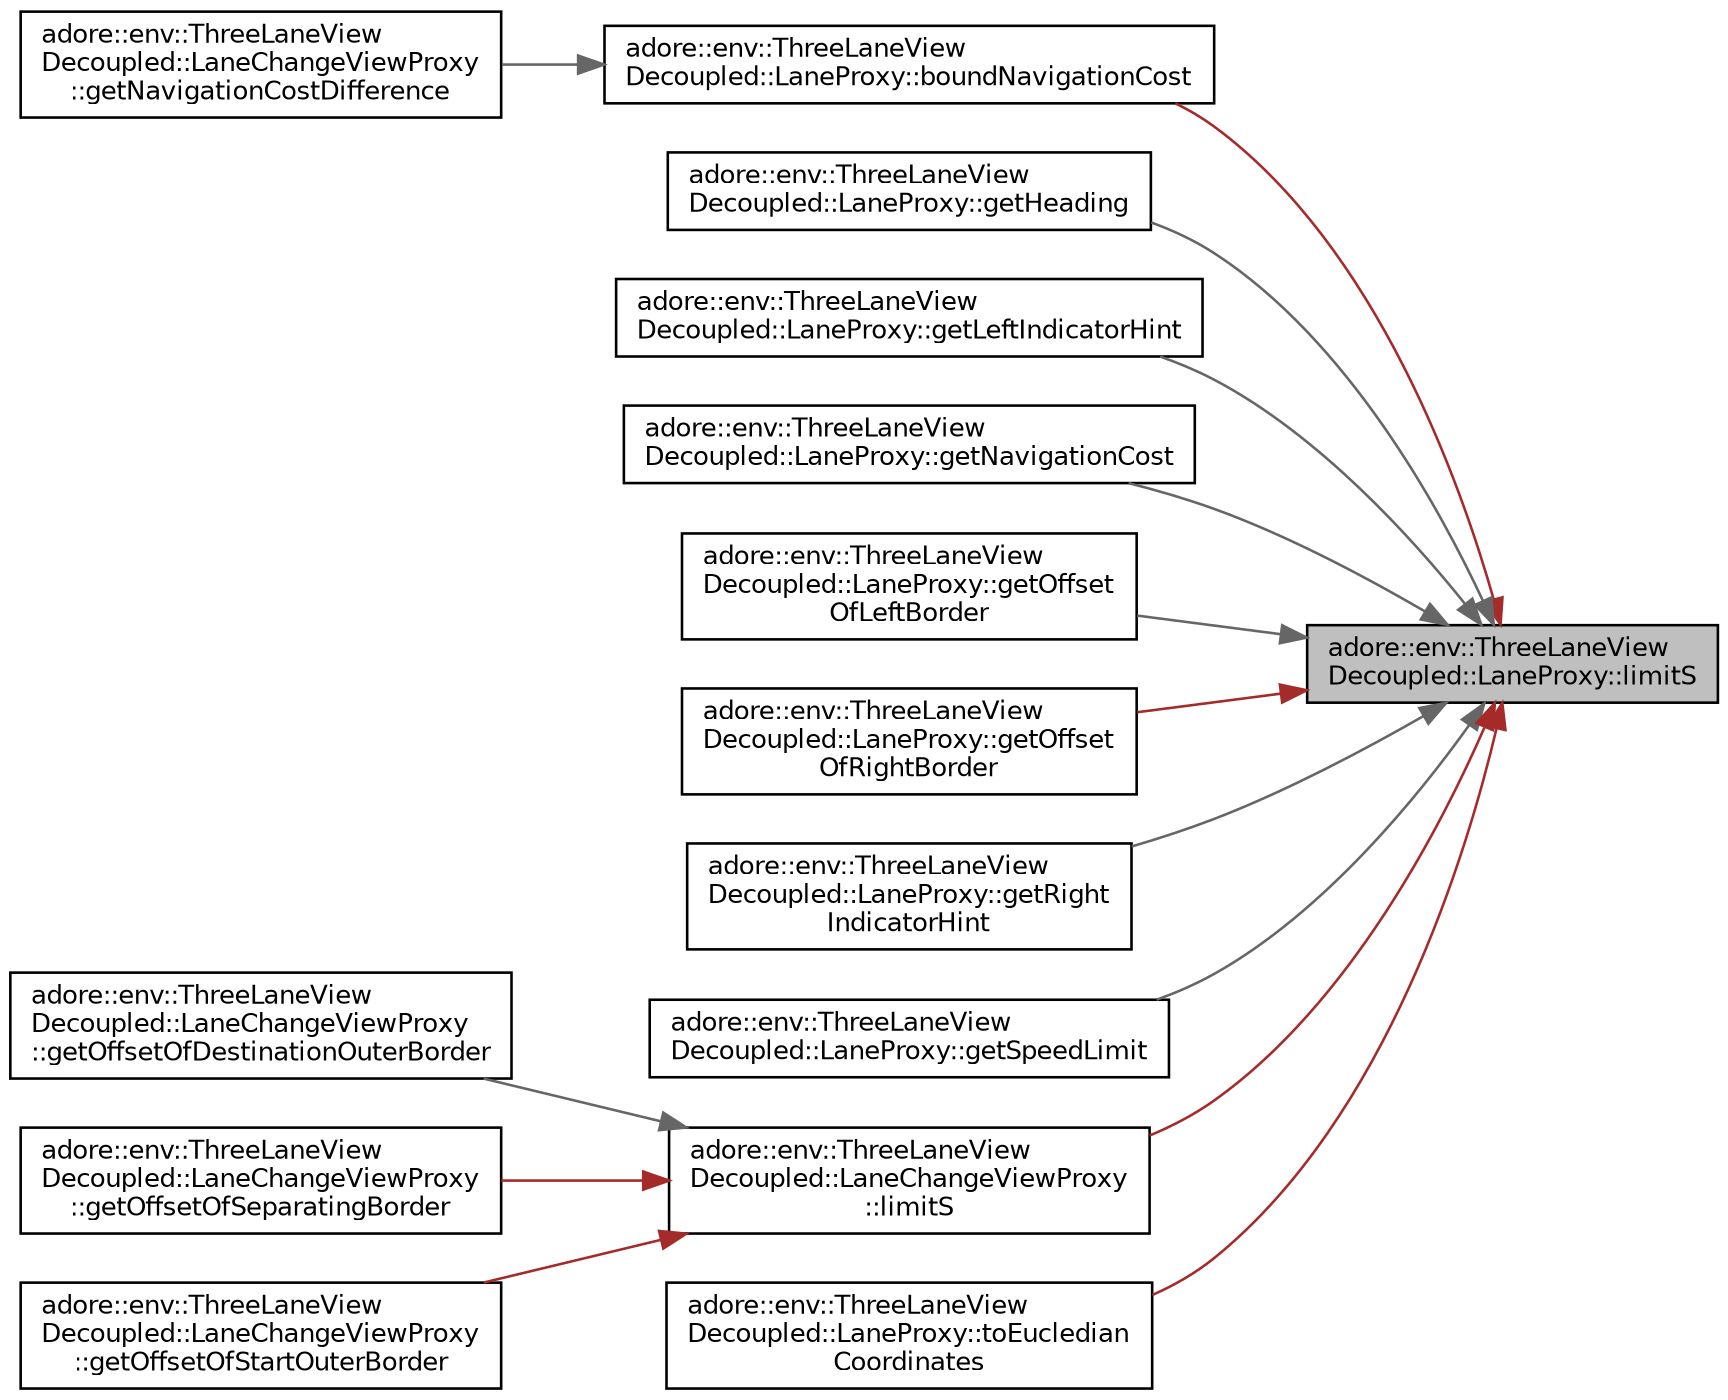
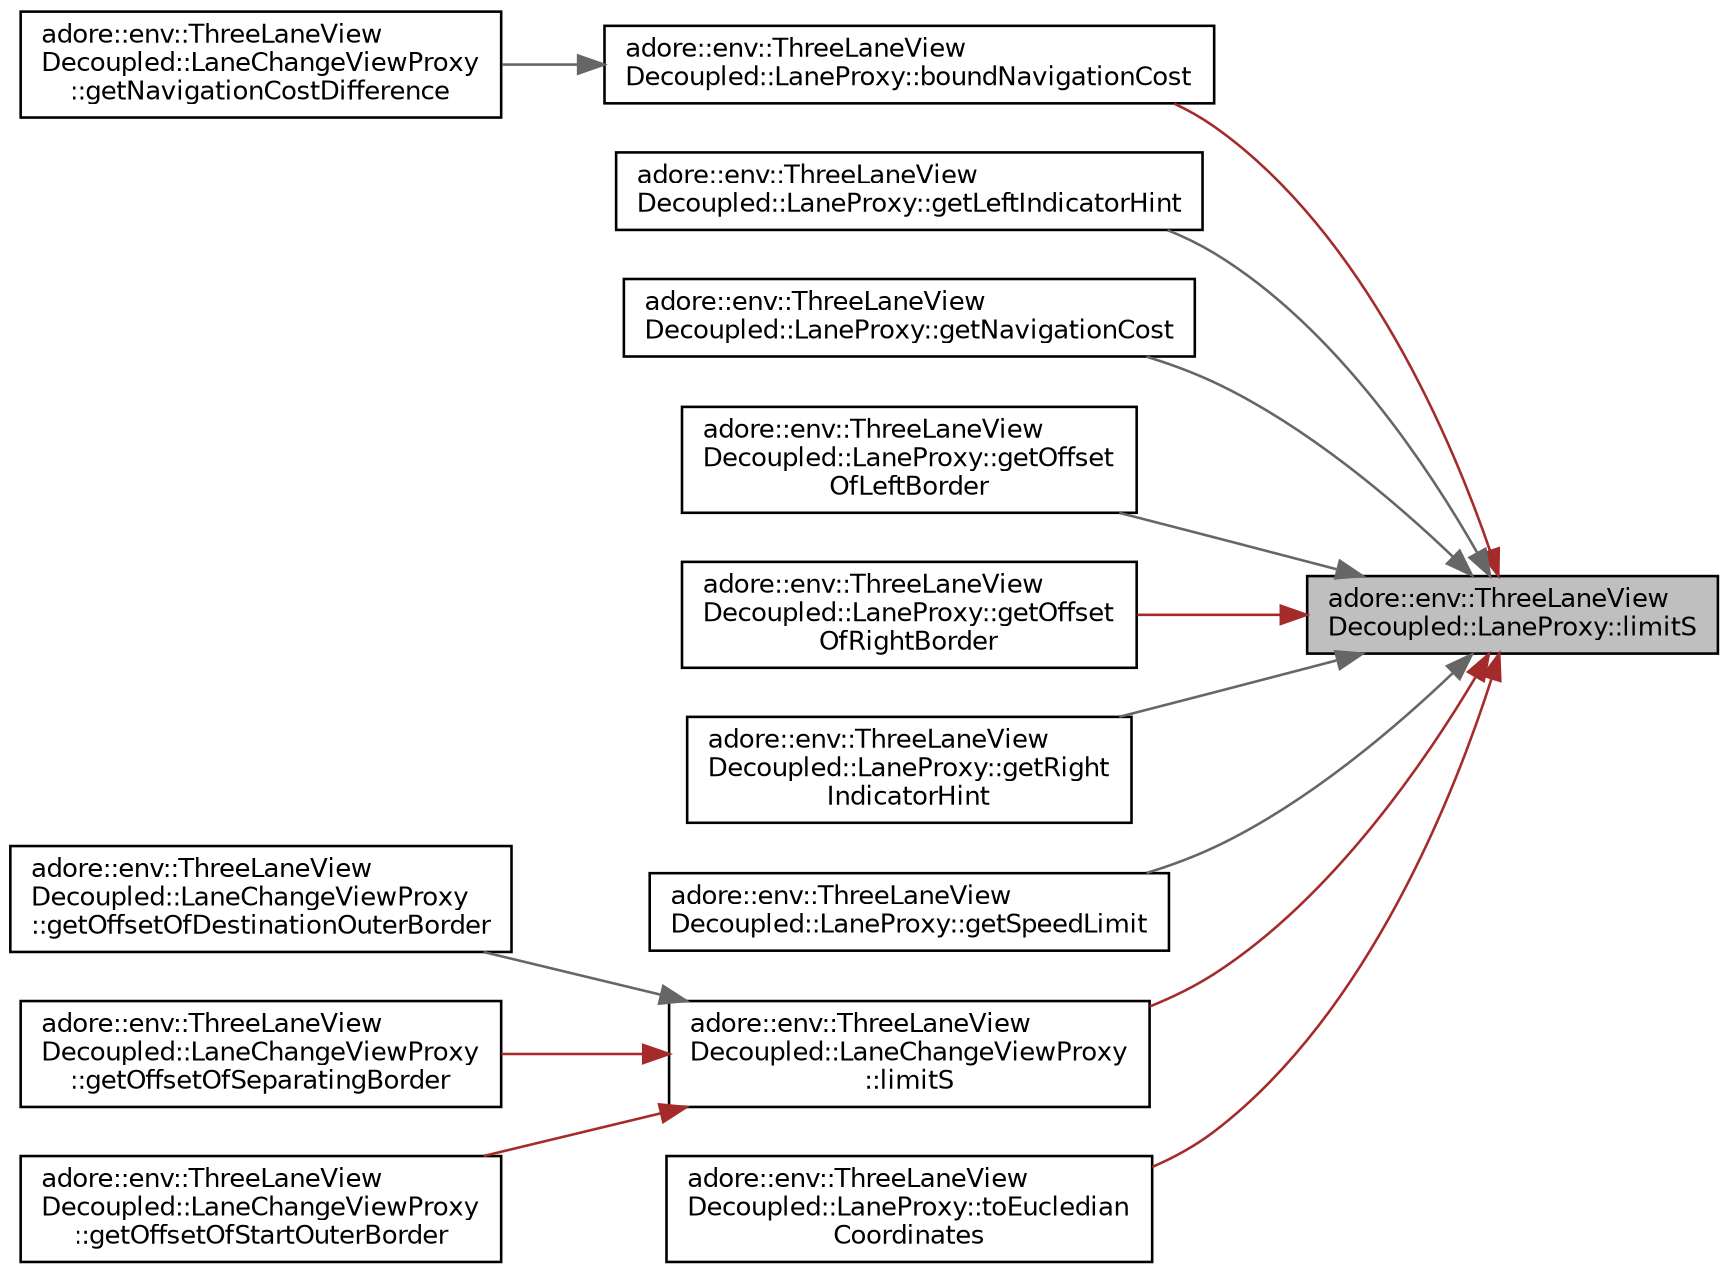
(909, 191) -> none
